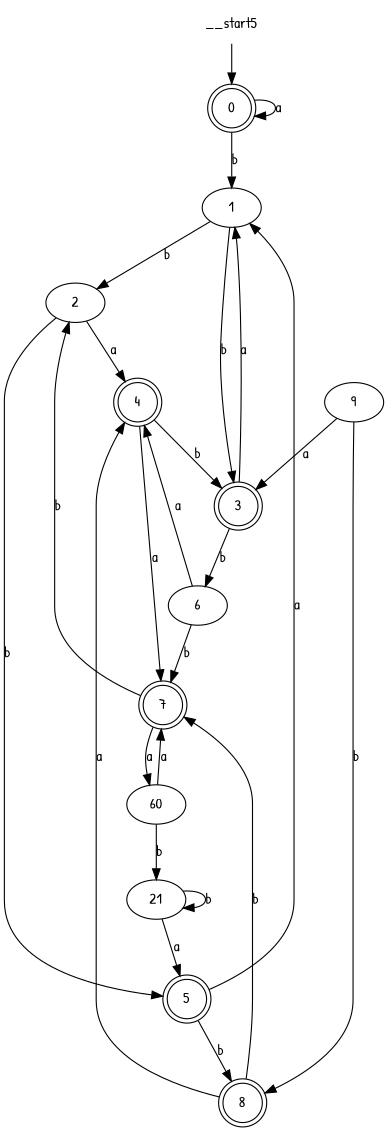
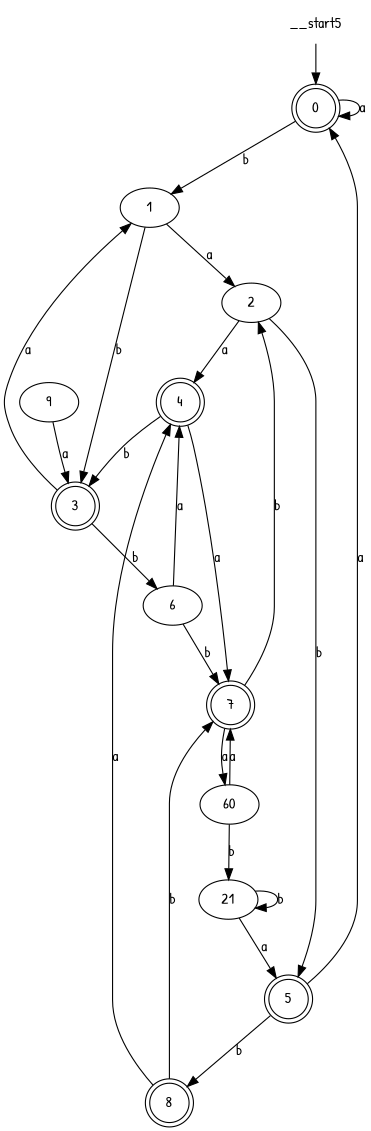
(168, 255) -> (210, 255)
(294, 625) -> (357, 567)
(353, 773) -> none
